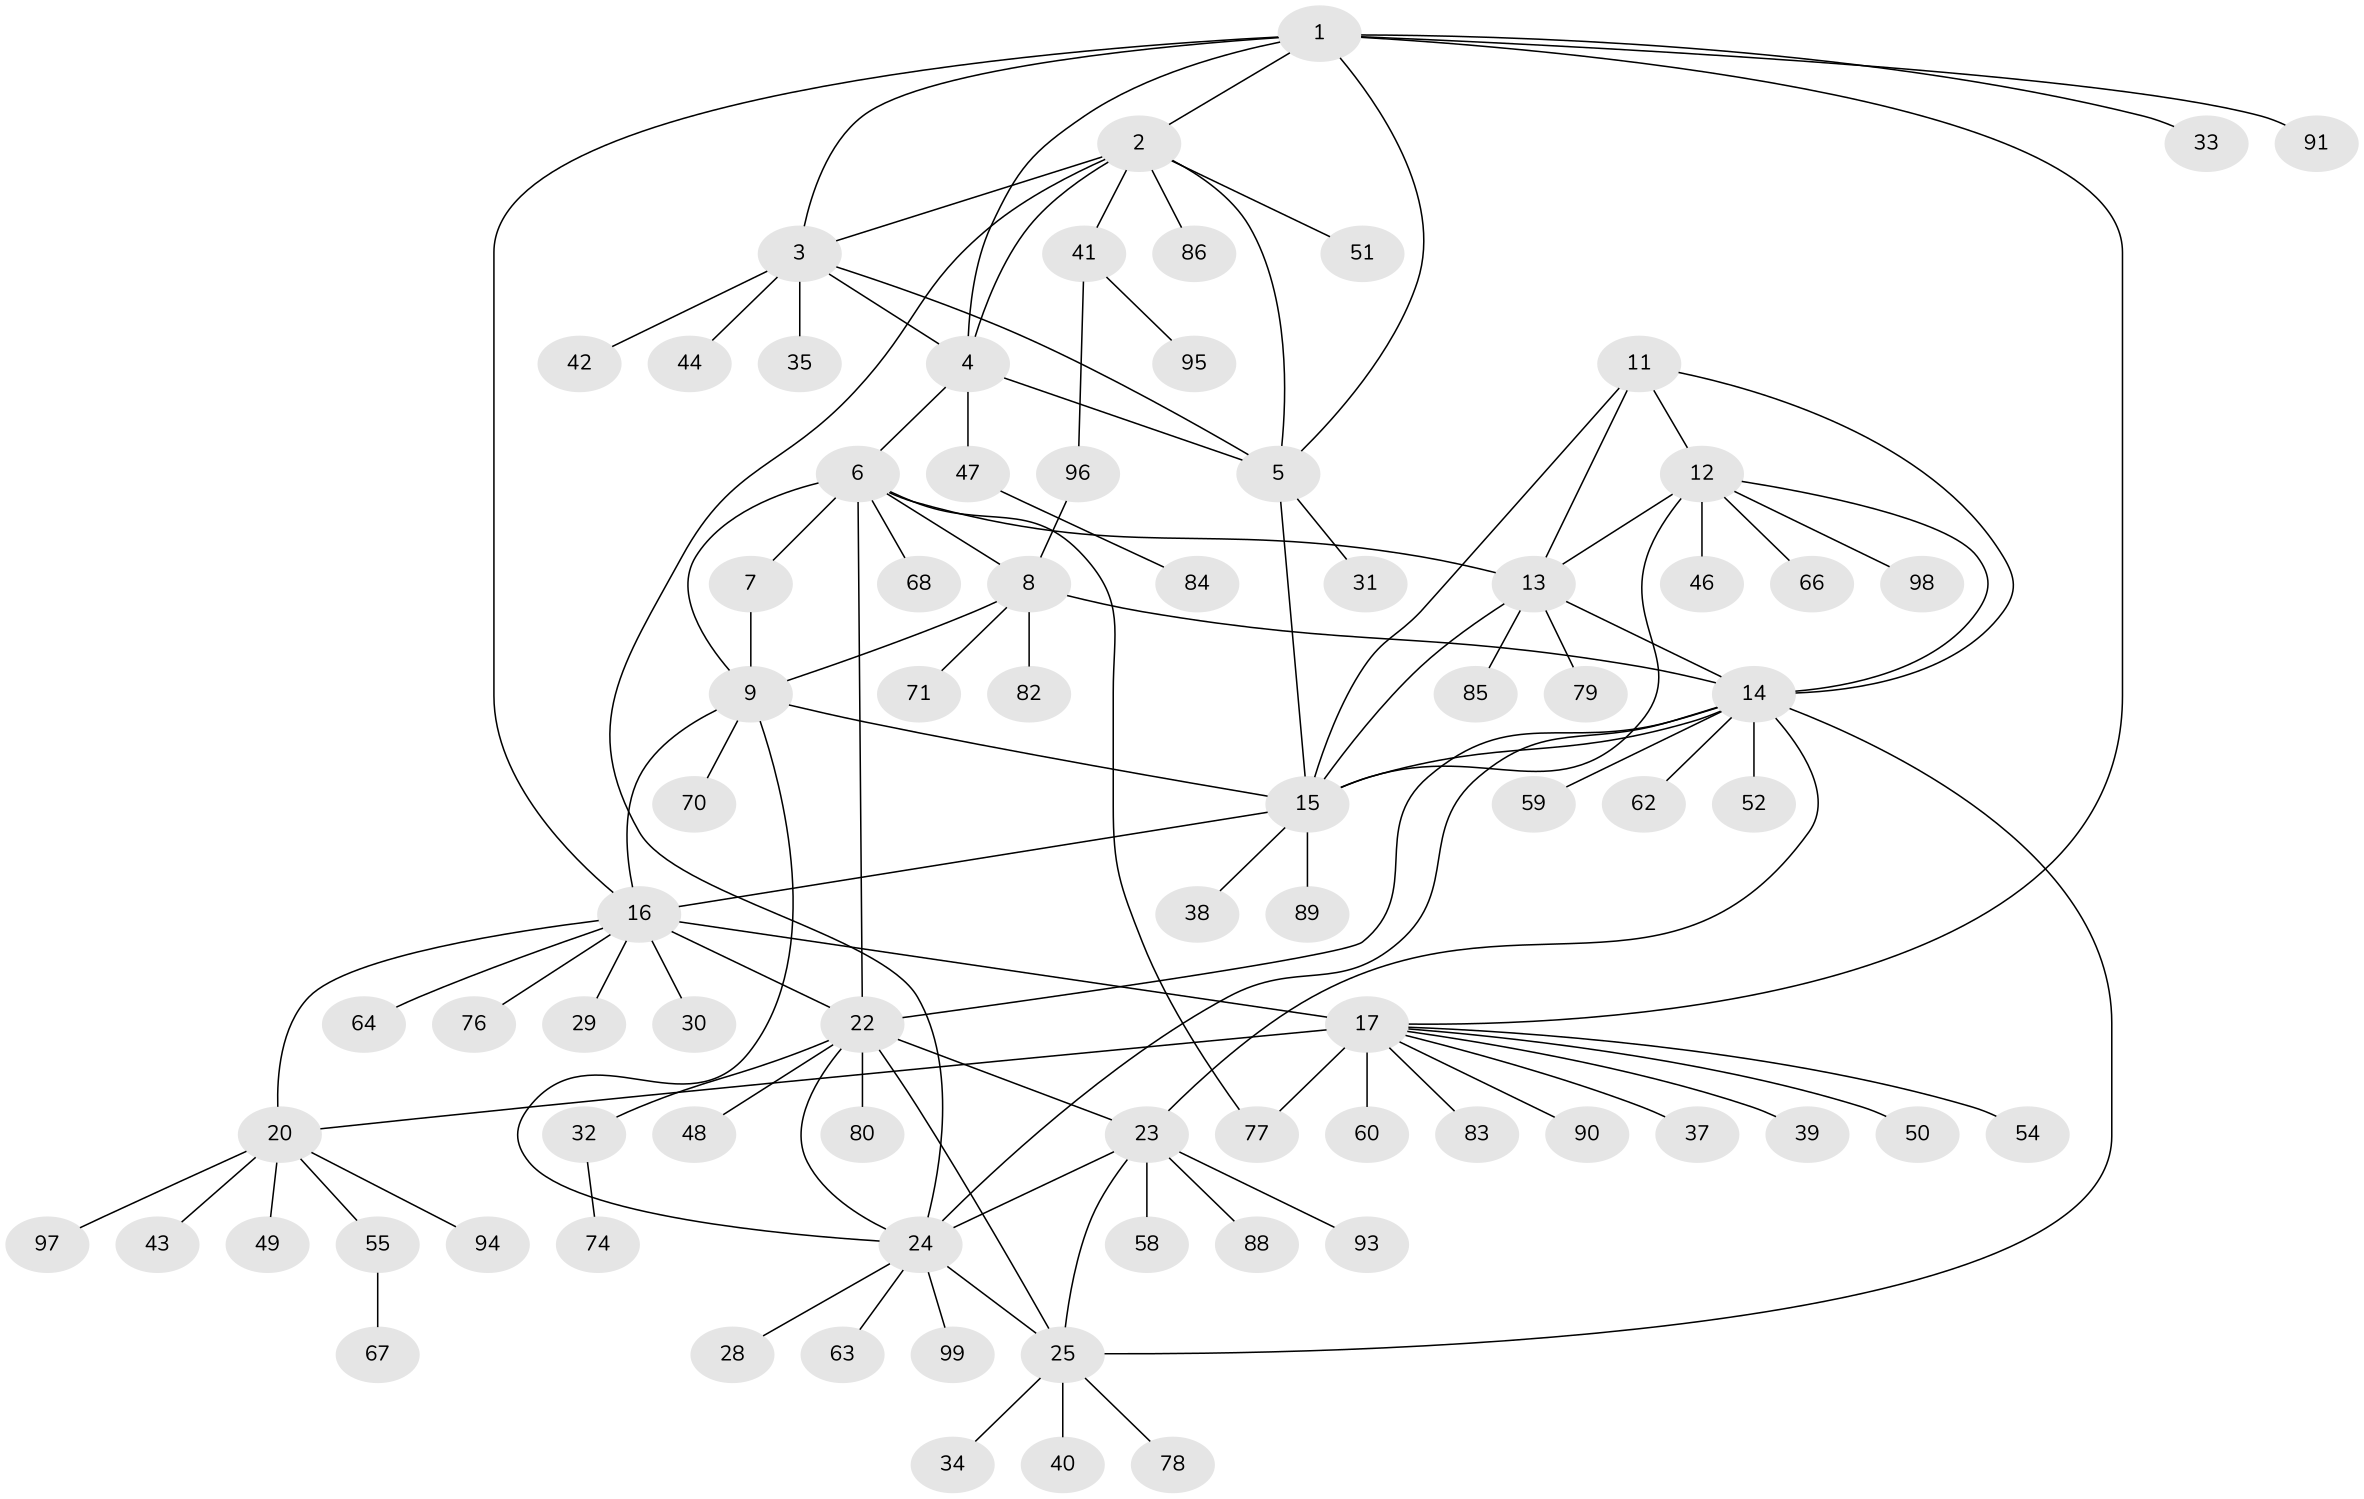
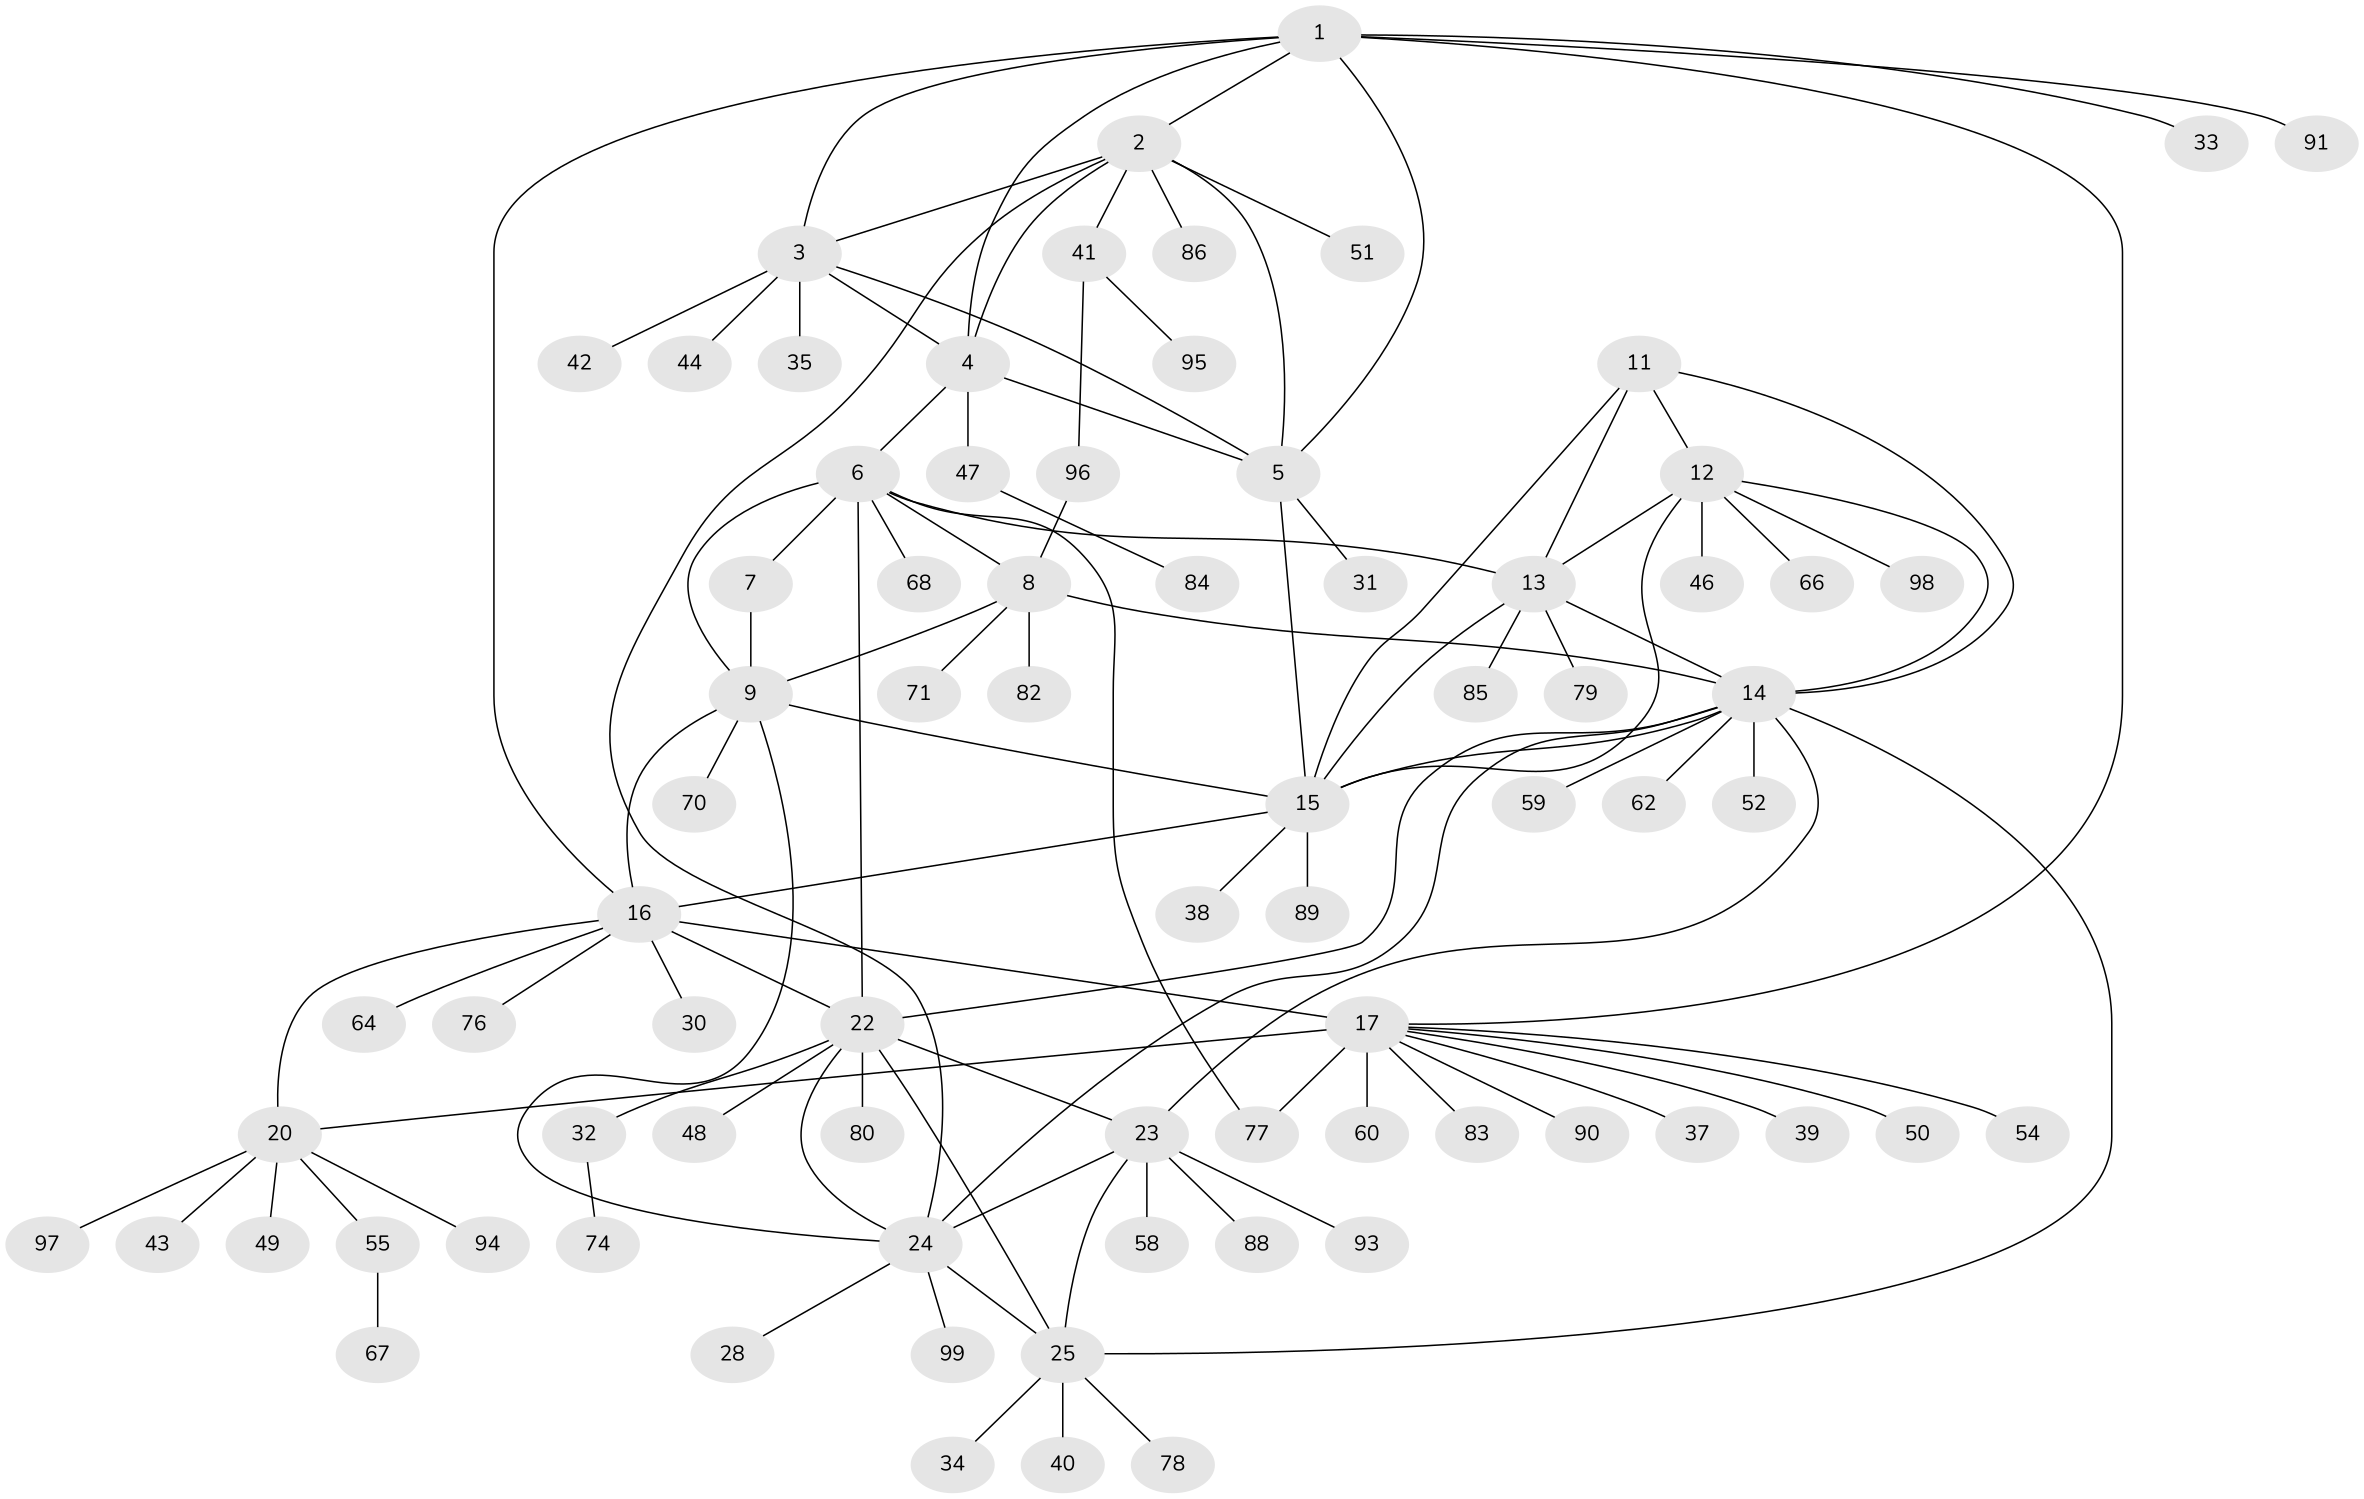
(584, 1025) -> none
(843, 1355) -> none
